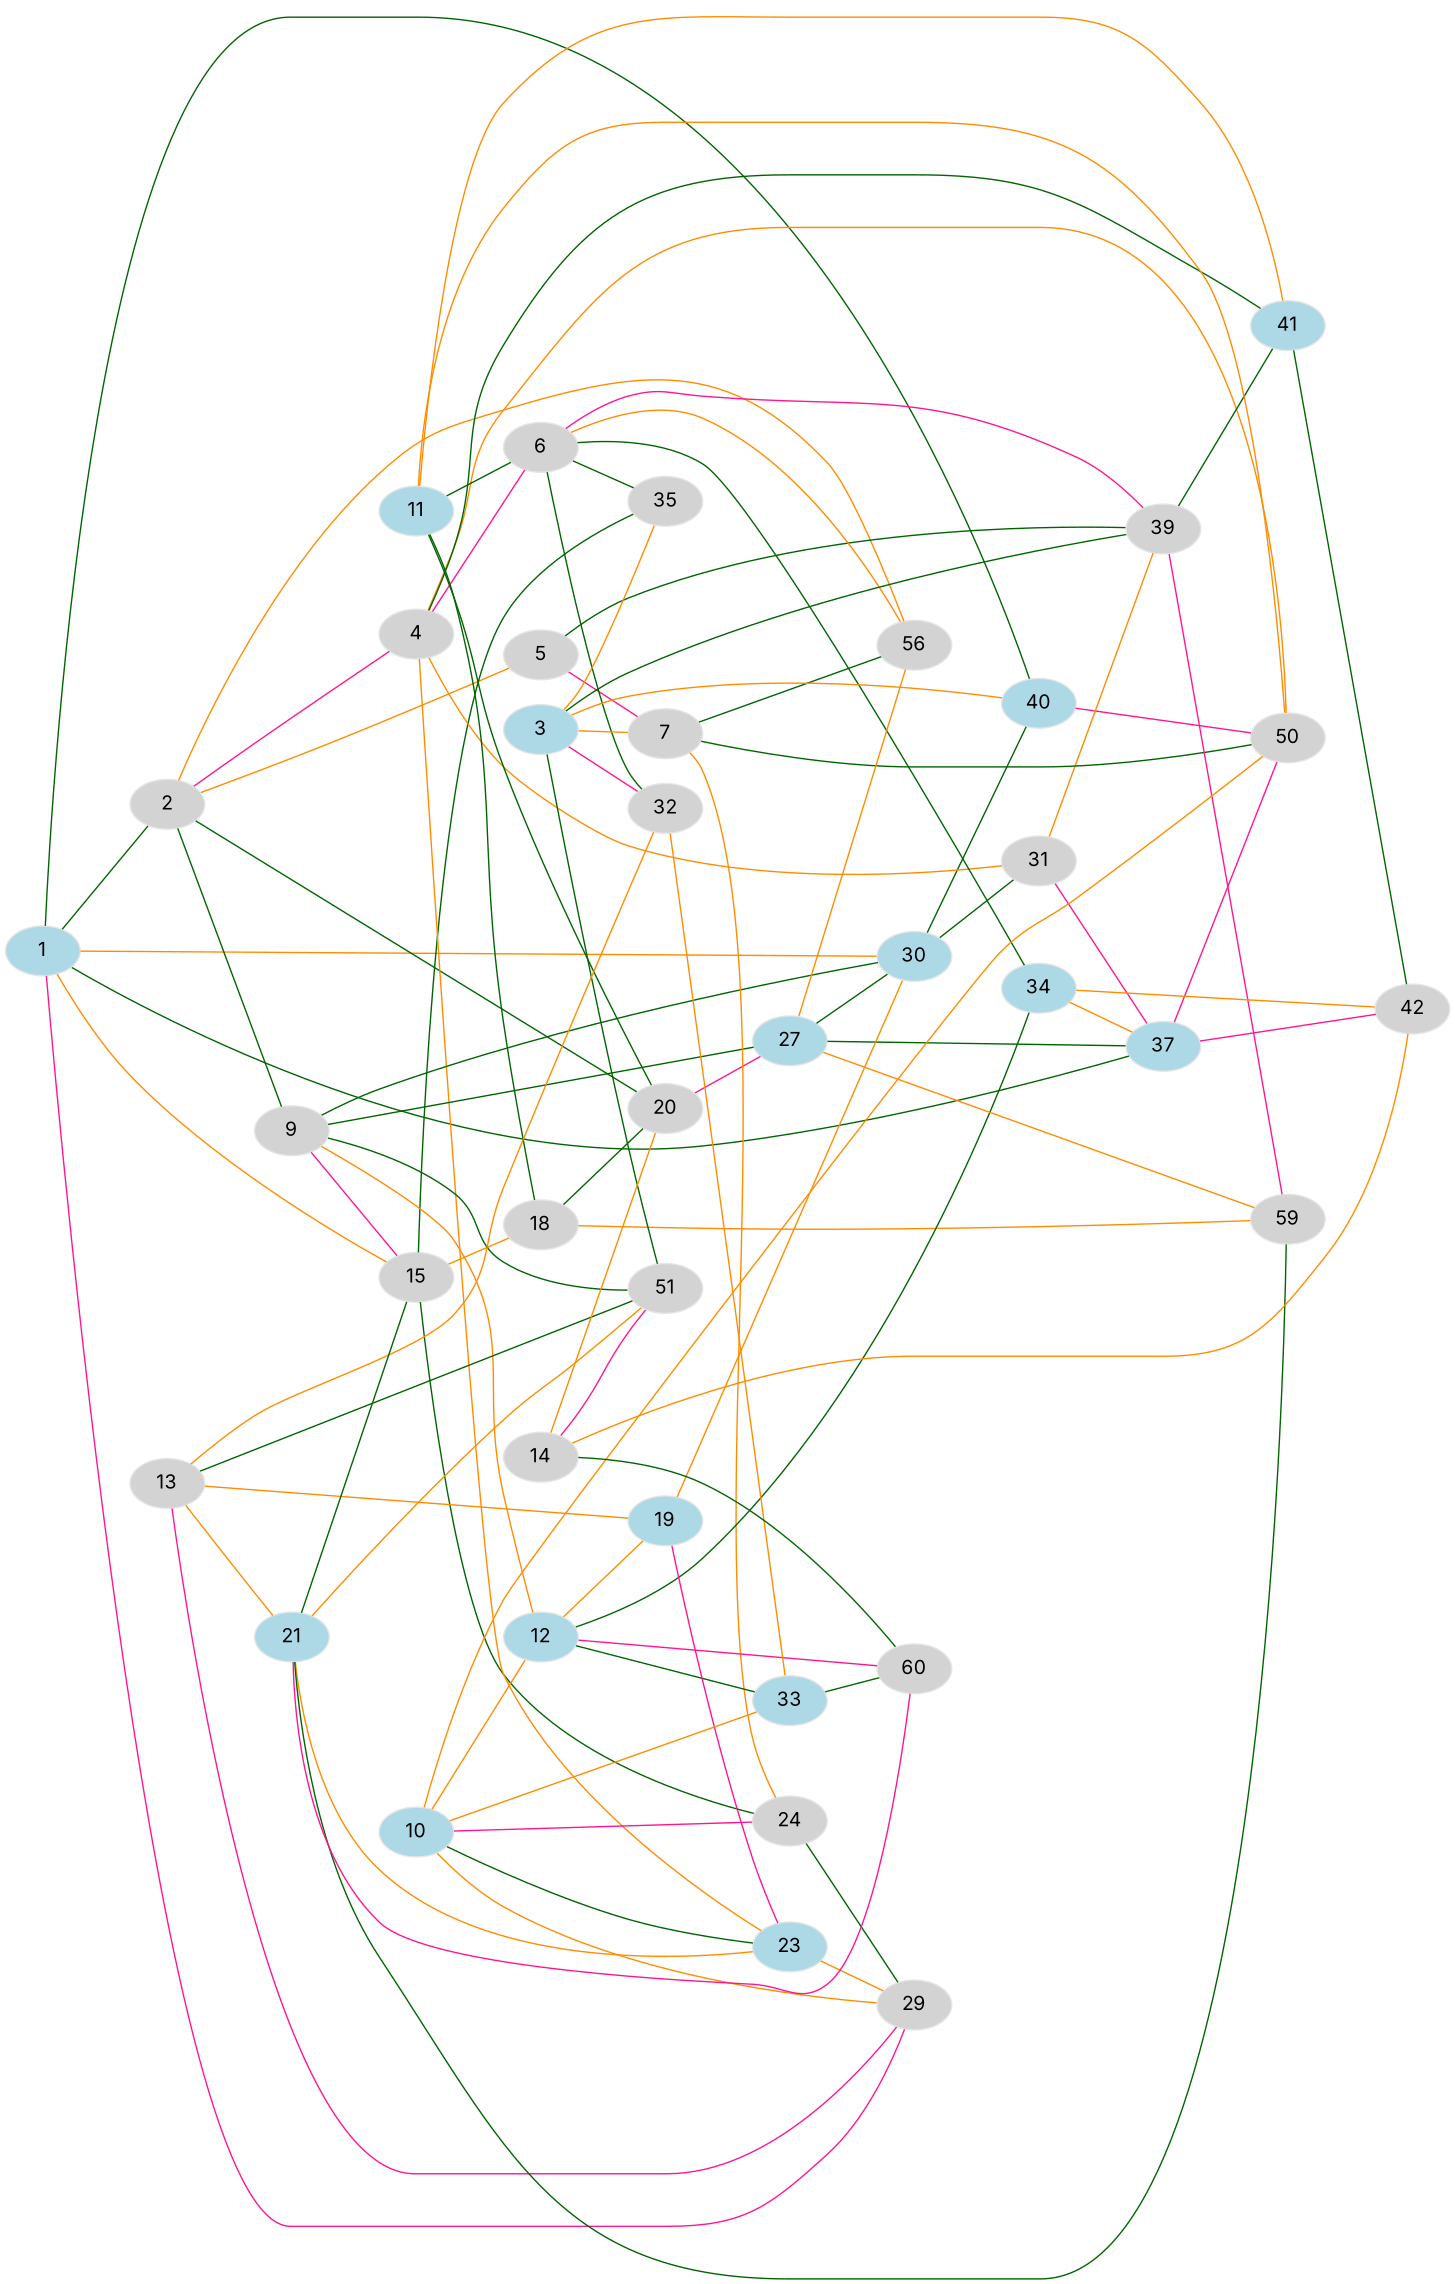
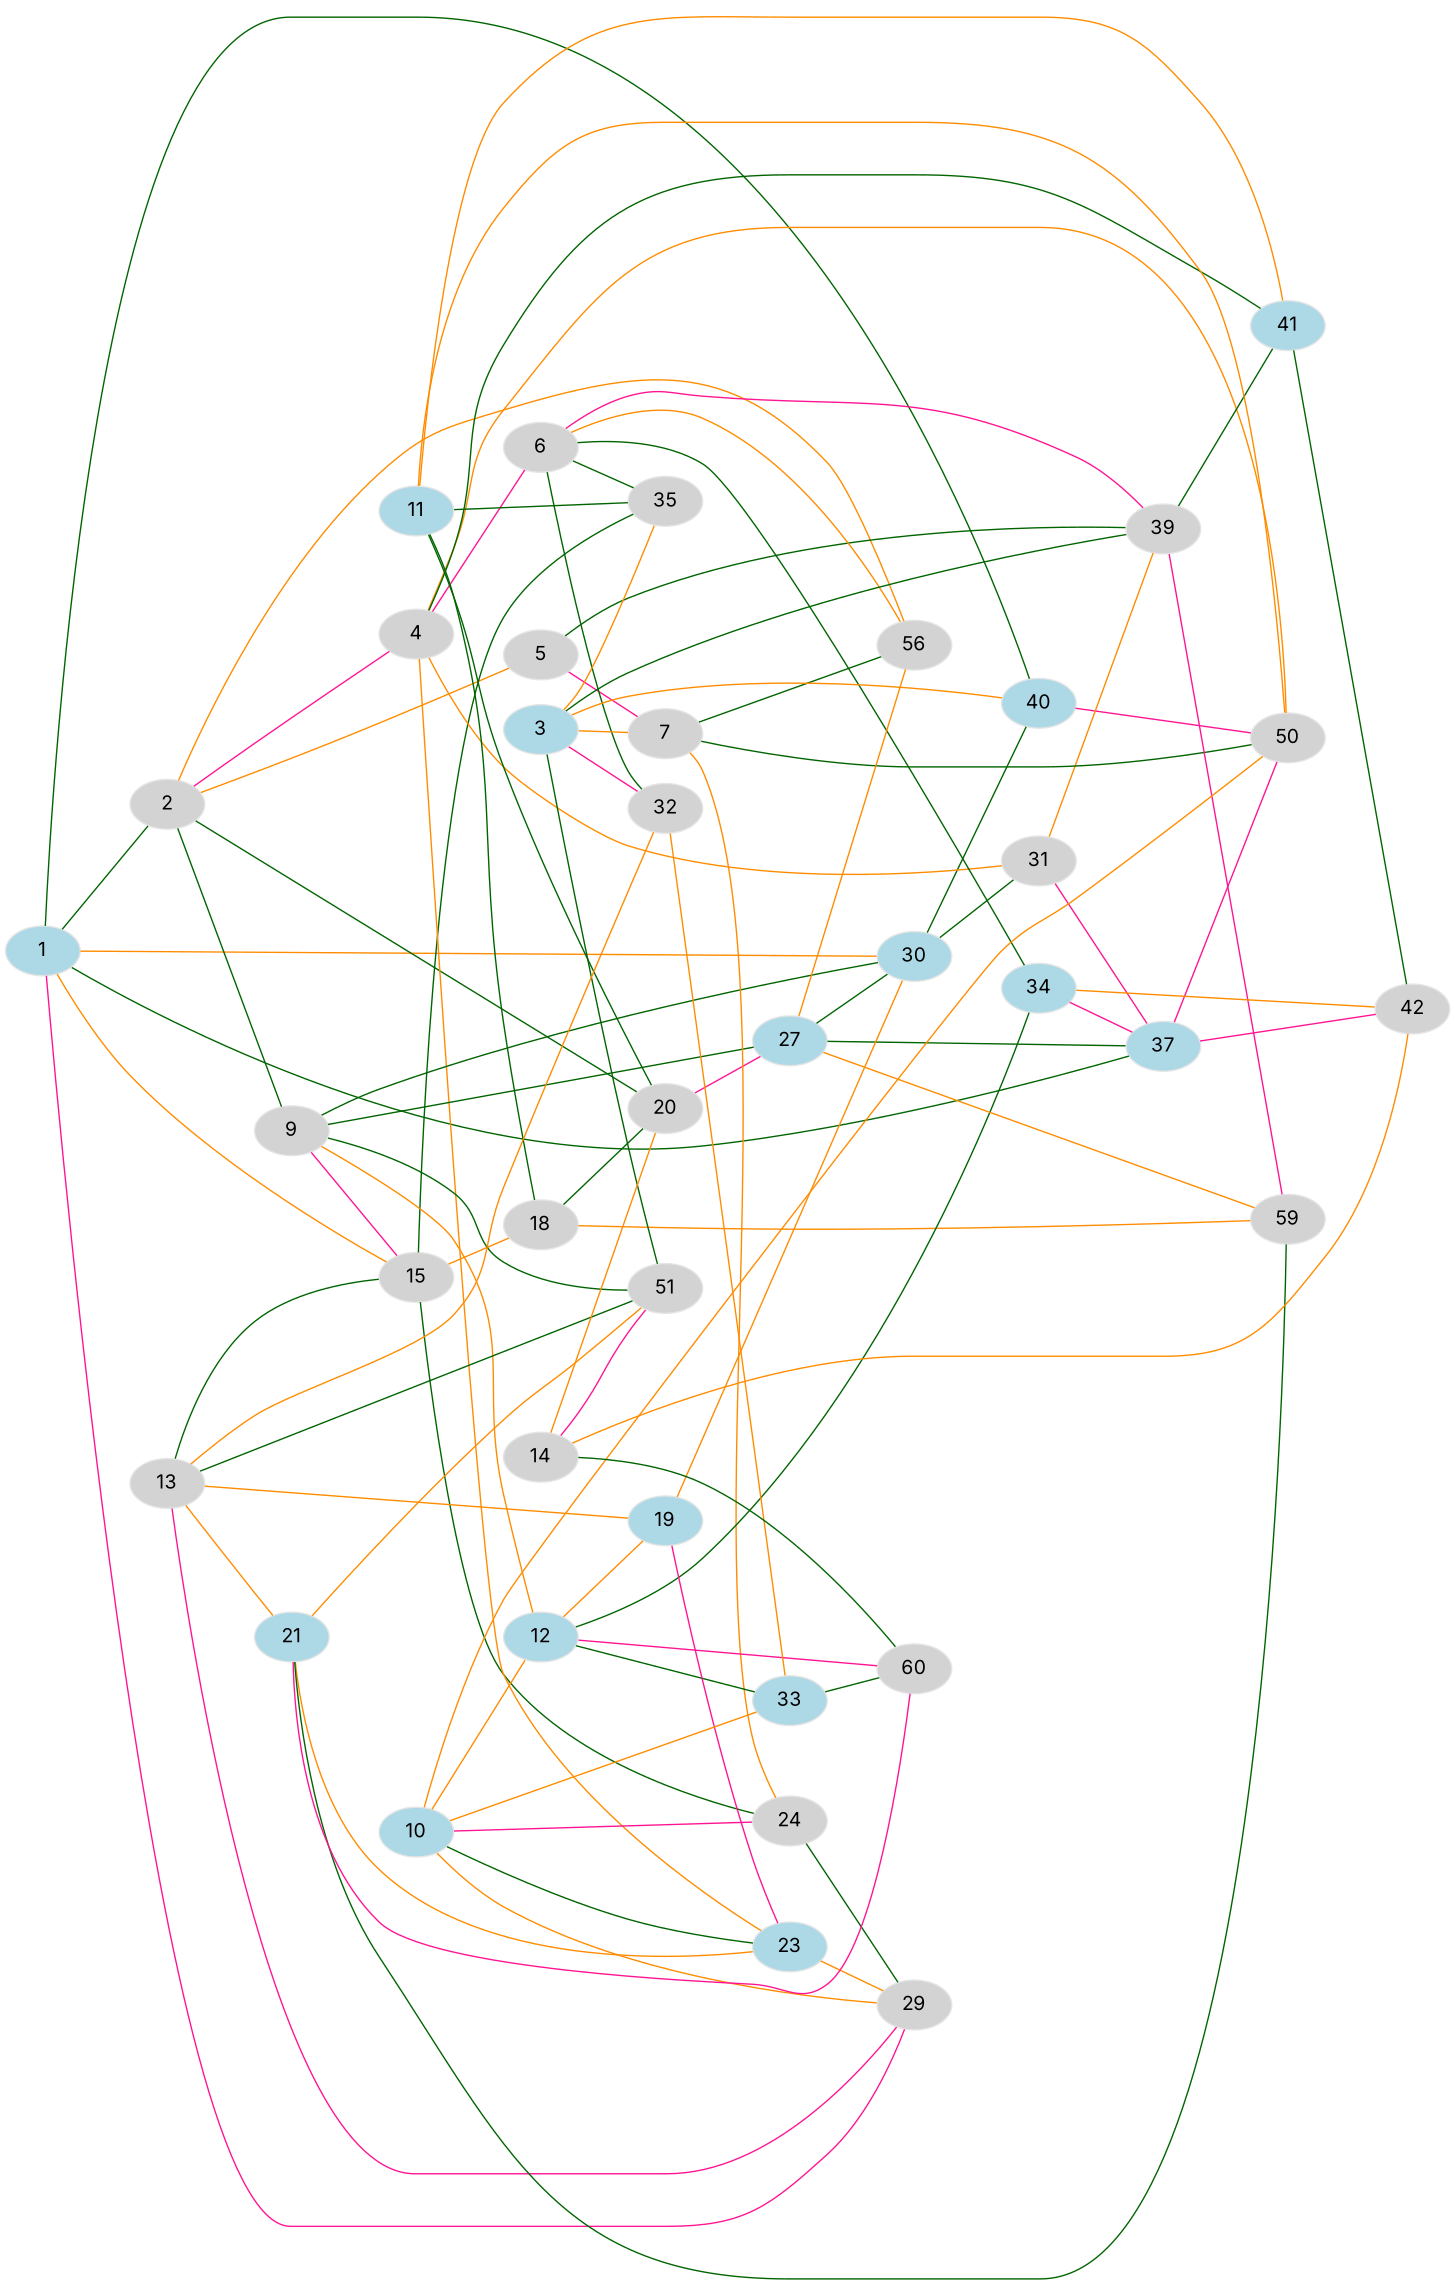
(480, 478) -> (541, 506)
(1101, 1017) -> (1101, 1017)
(354, 1457) -> (244, 1331)
